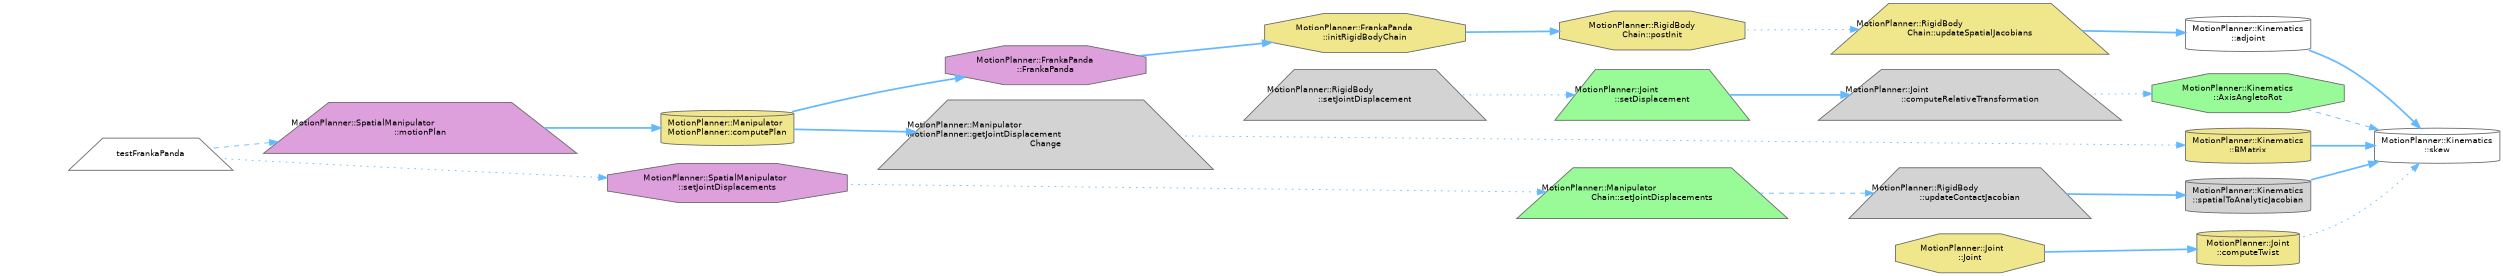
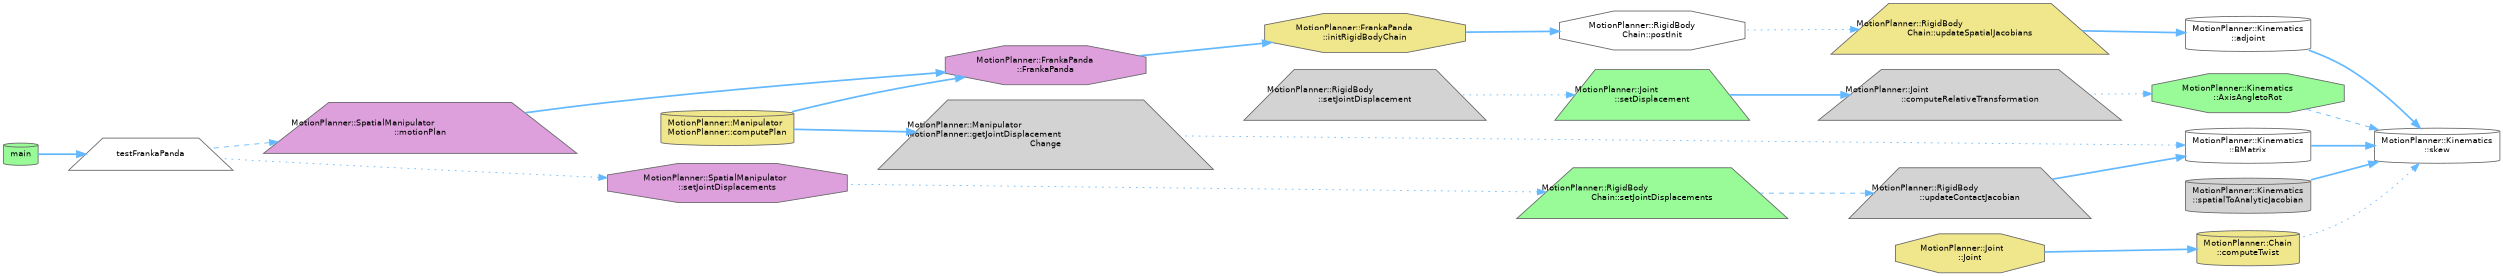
(1652, 30) -> (1652, 30)
(598, 128) -> (730, 90)
(2248, 146) -> (2248, 146)
none -> (21, 154)
(1652, 193) -> (1652, 193)
(2122, 195) -> (2115, 168)
(2248, 248) -> (2248, 248)
